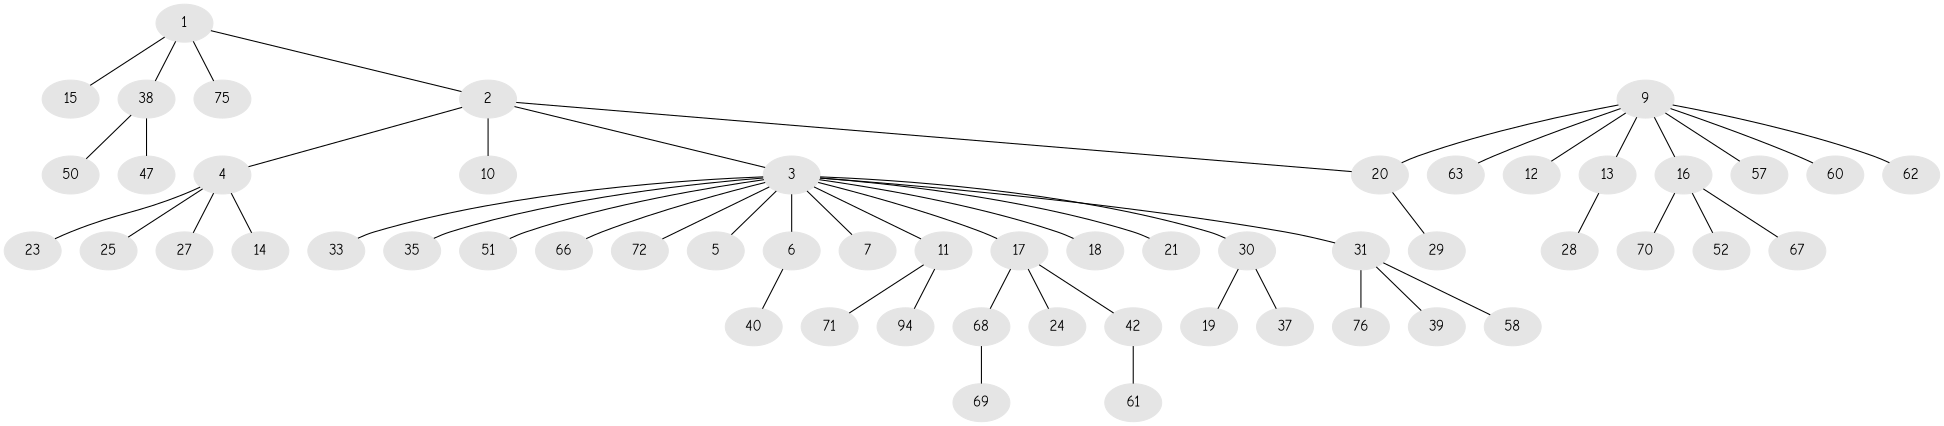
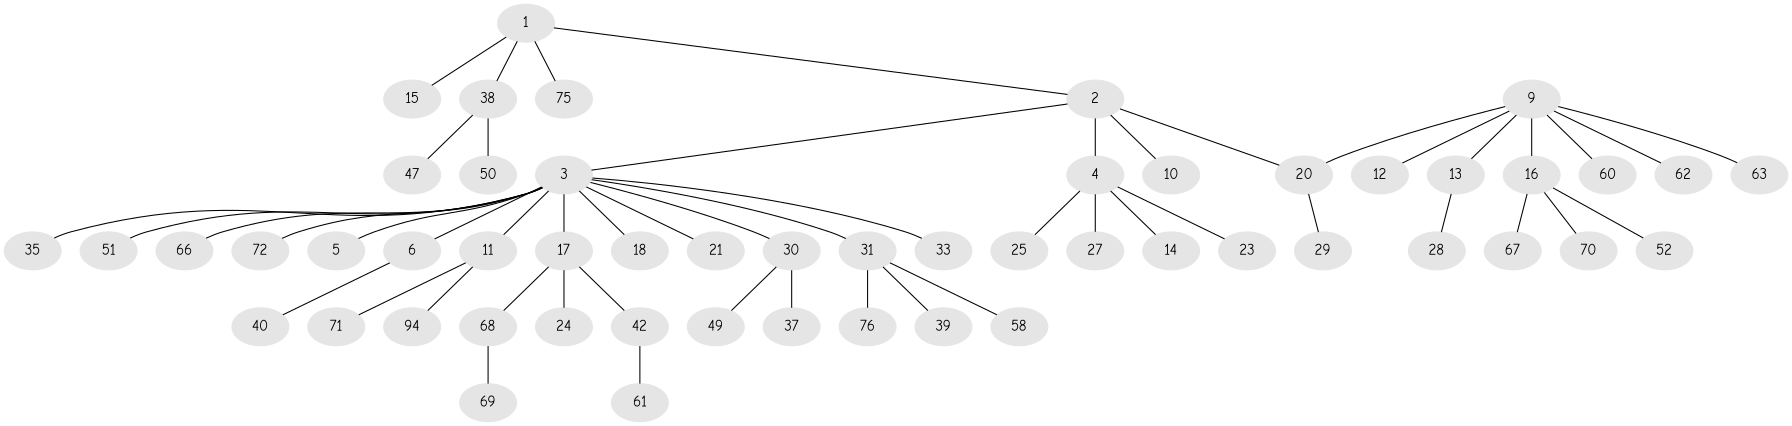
(1759, 175) -> none
(868, 251) -> none
(1209, 327) -> (716, 327)
